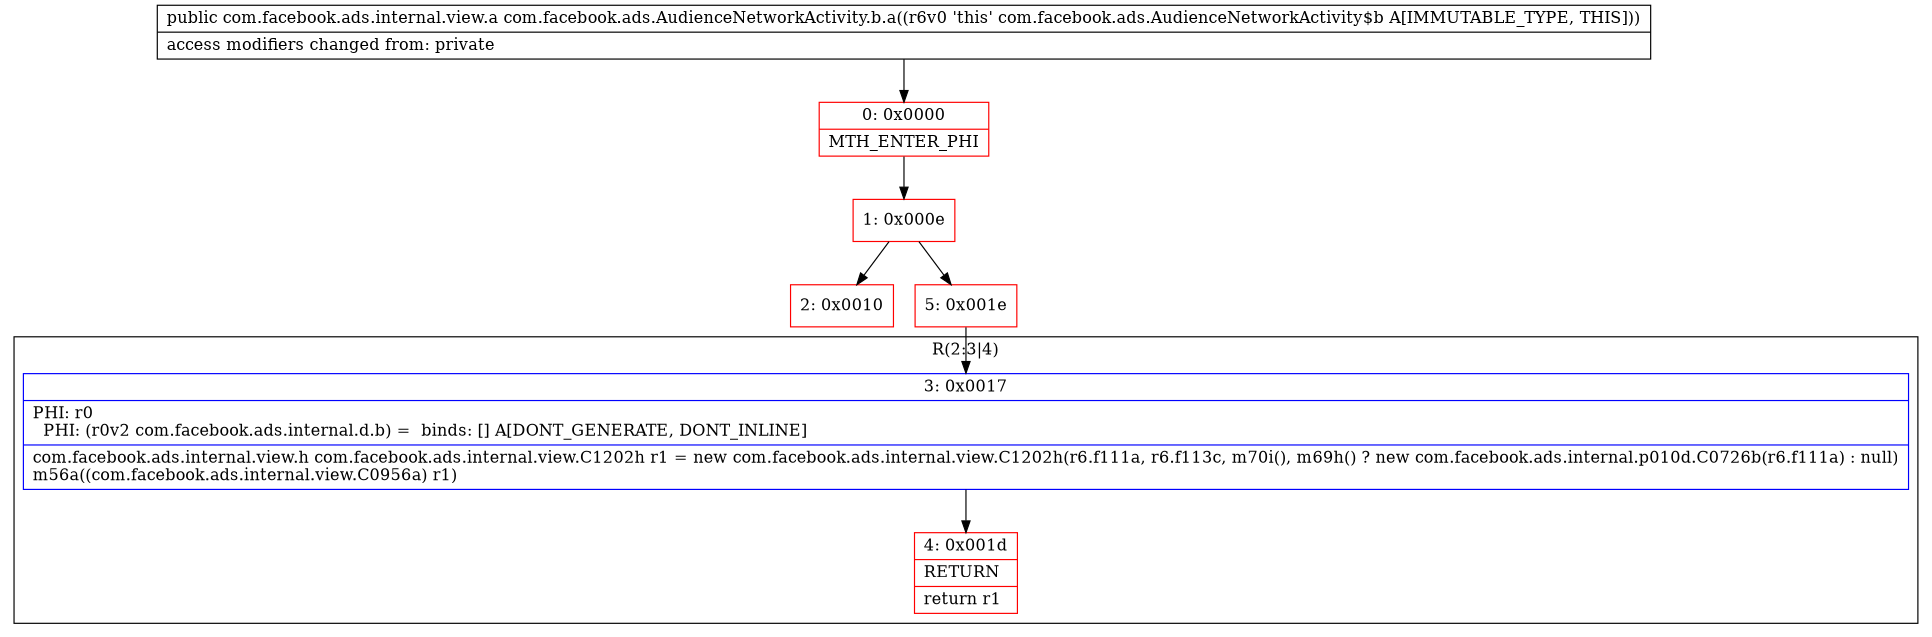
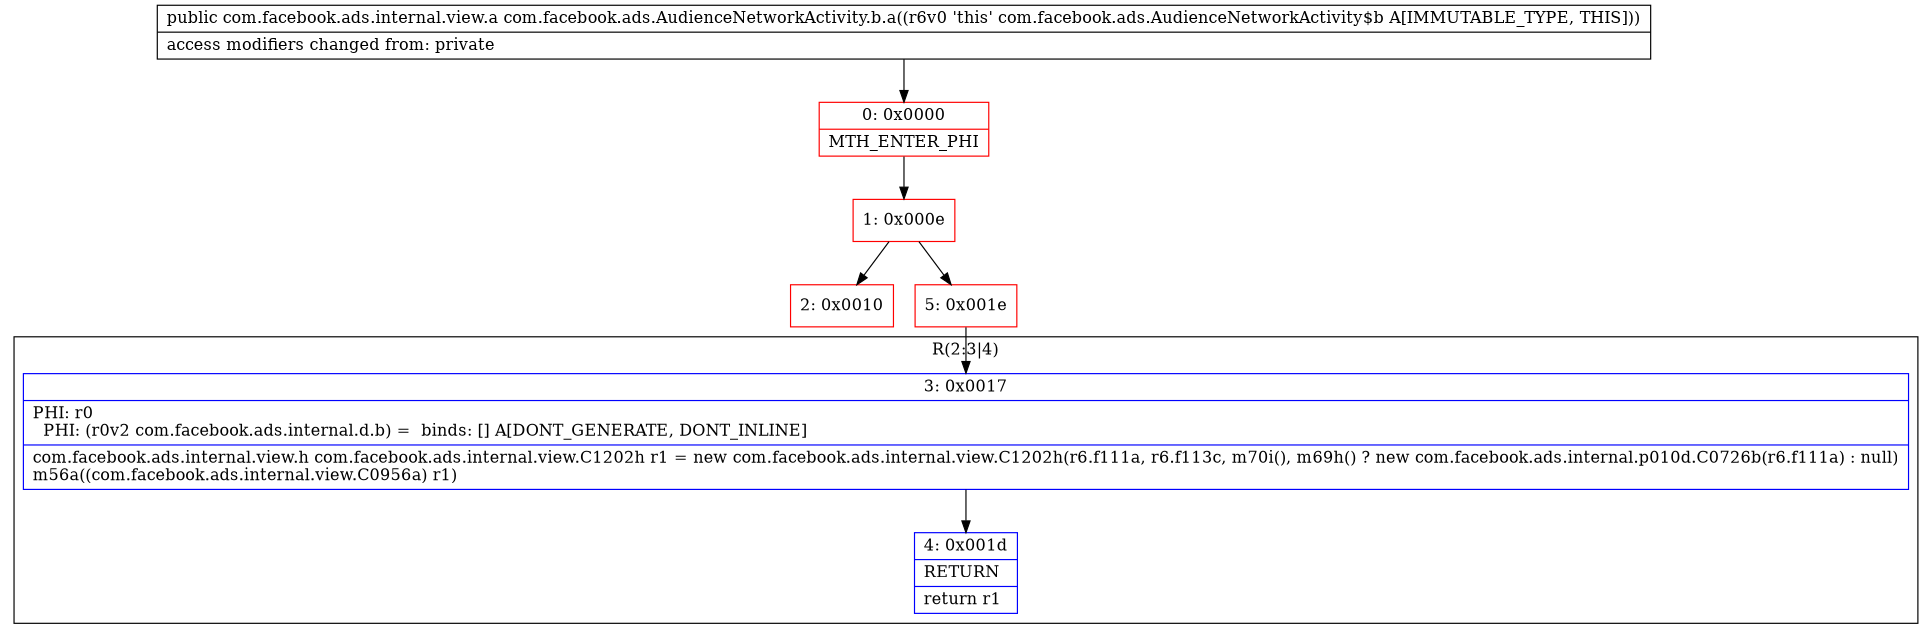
(966, 573) -> (966, 573)
